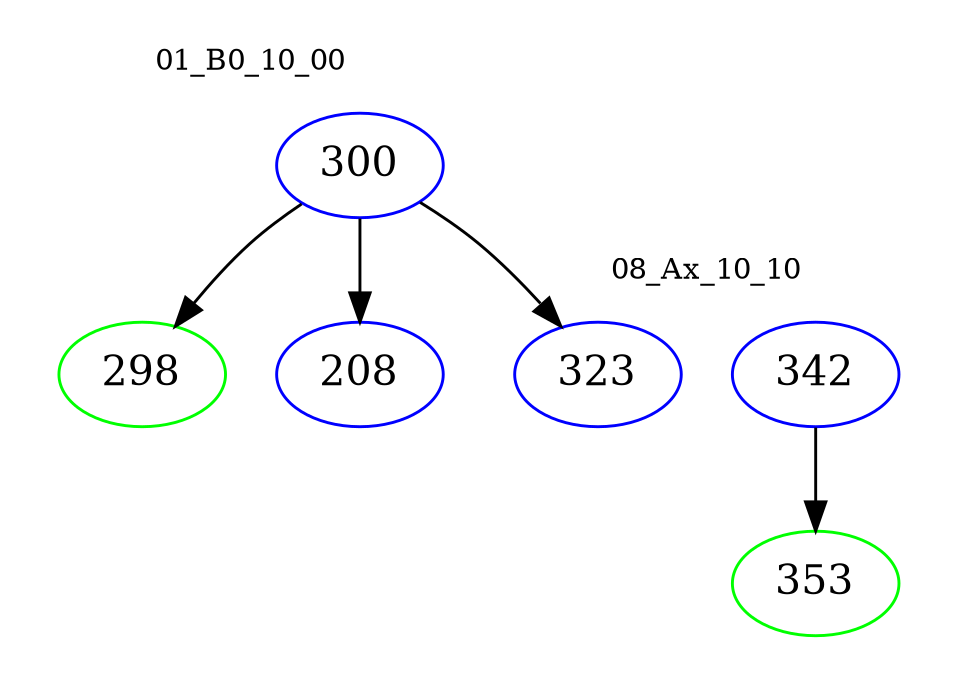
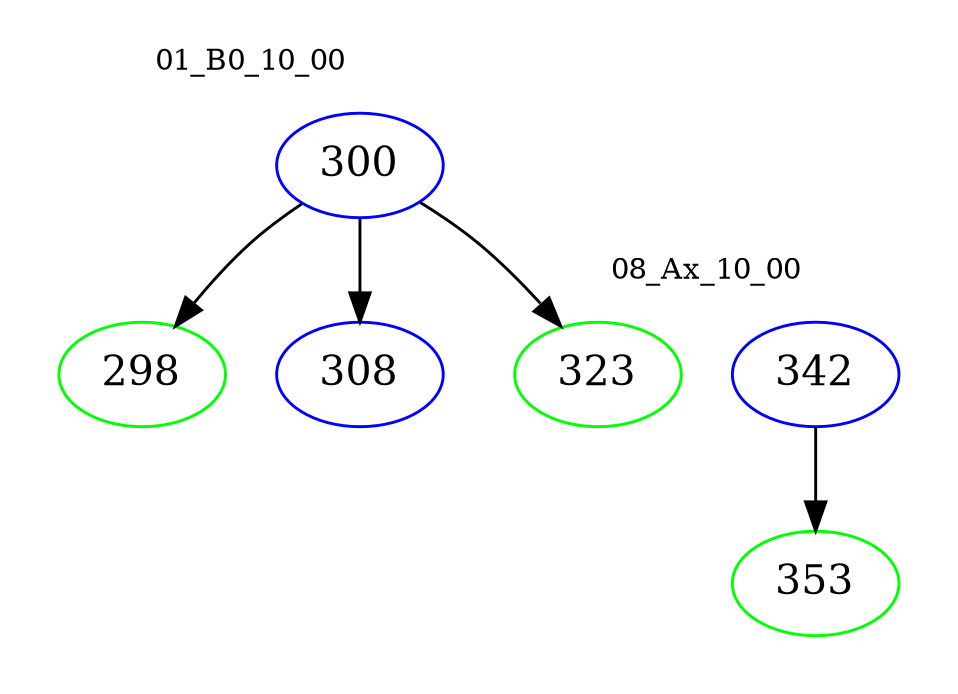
(707, 271) -> (707, 271)
(360, 374) -> (360, 374)
(598, 374) -> (598, 374)
